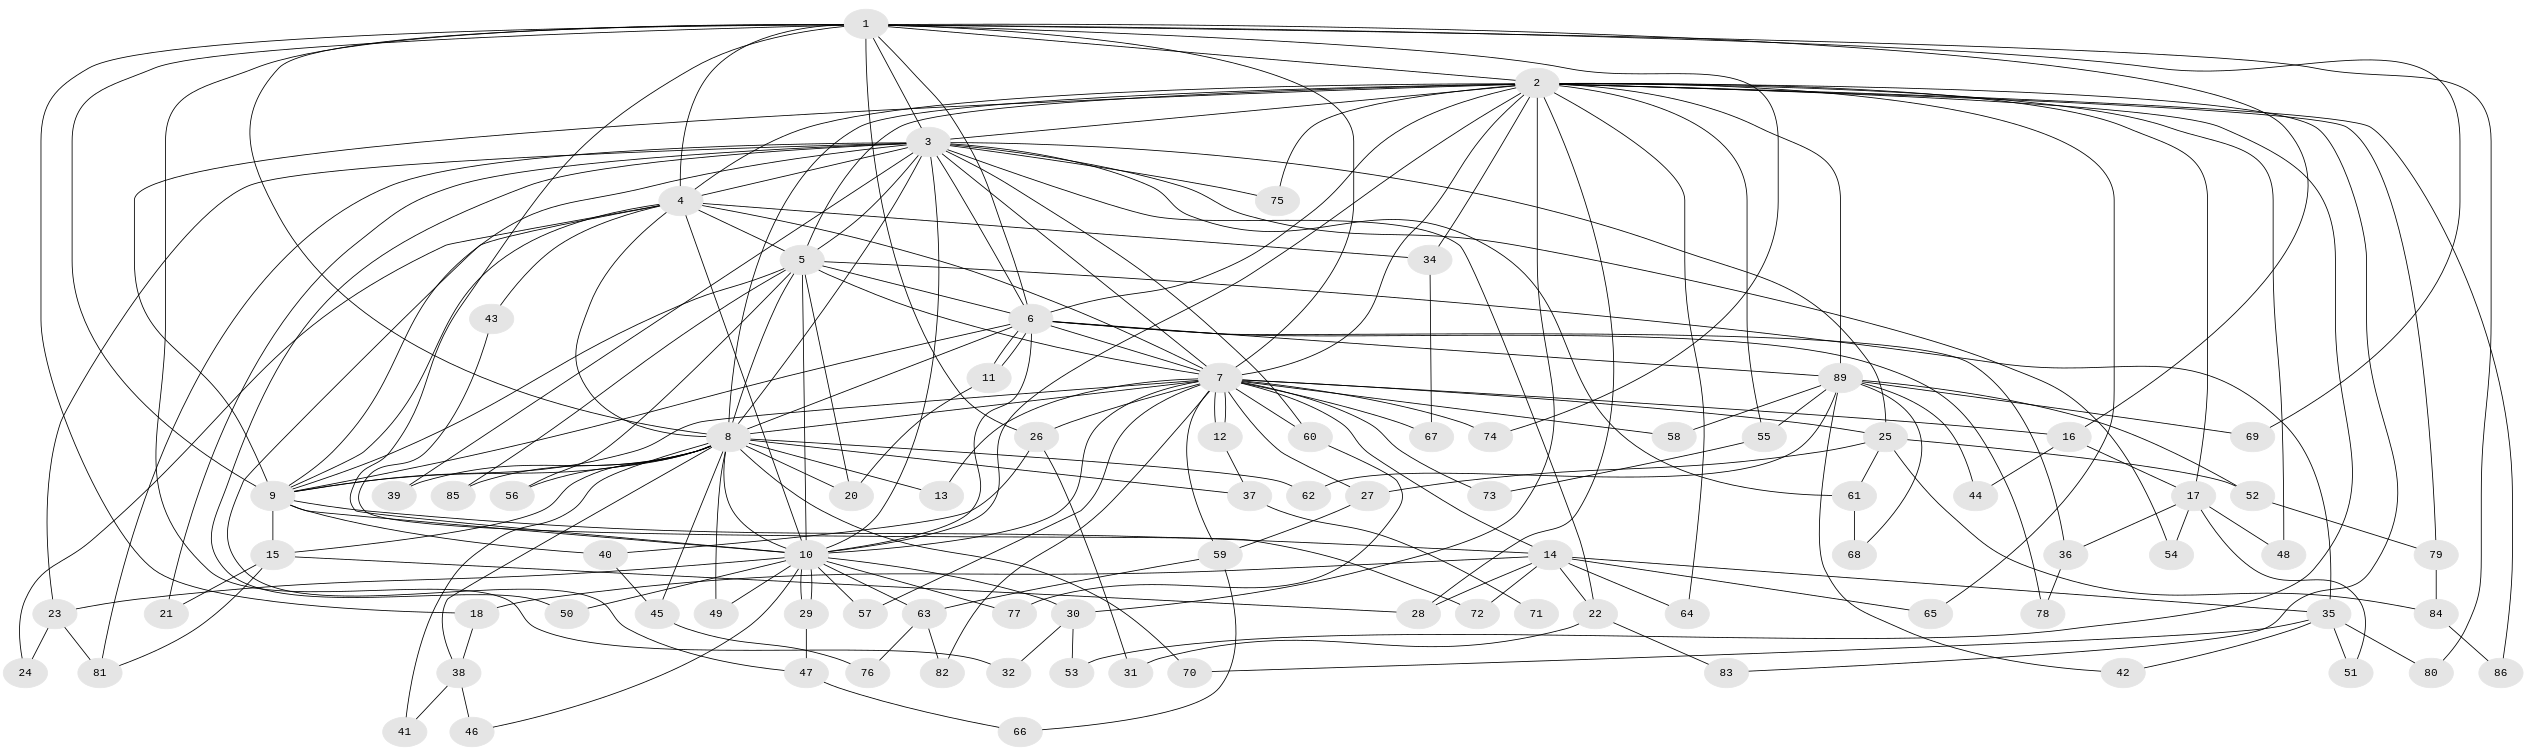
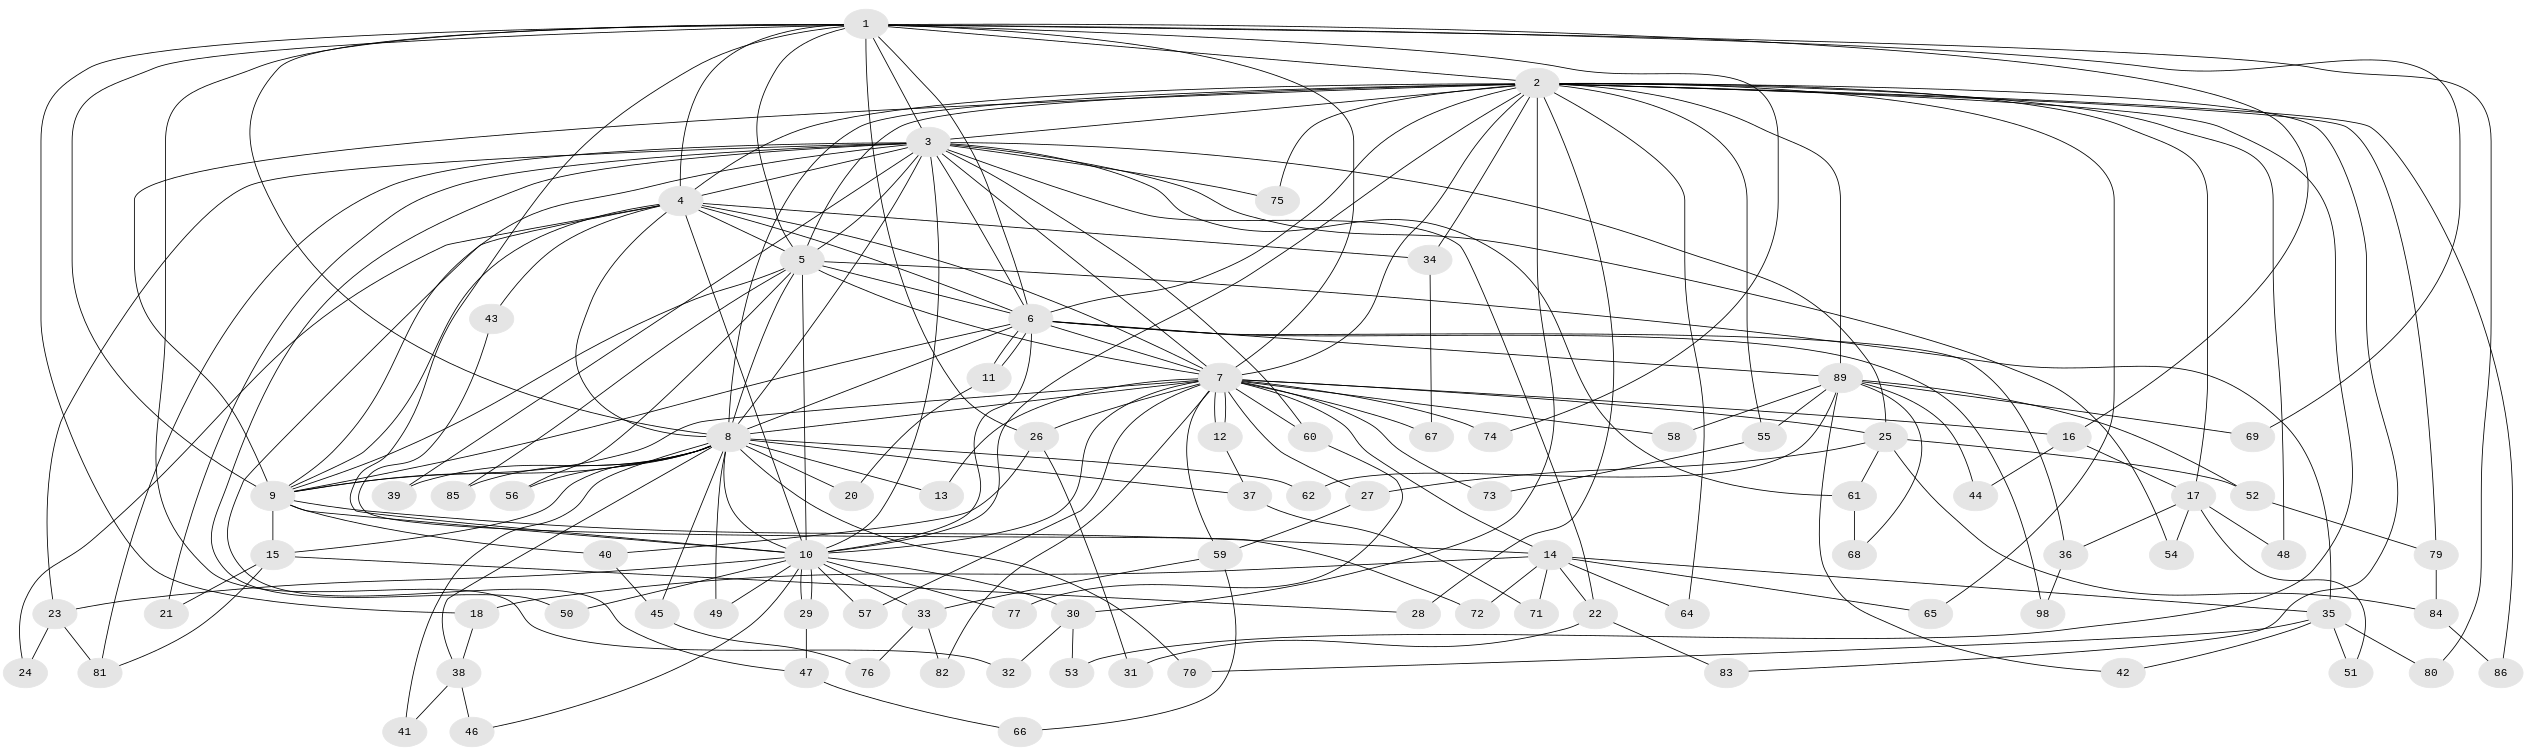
none -> (851, 252)
(827, 378) -> (759, 112)
(1479, 586) -> (1543, 584)
(924, 614) -> (924, 614)
(2043, 614) -> (2043, 614)
